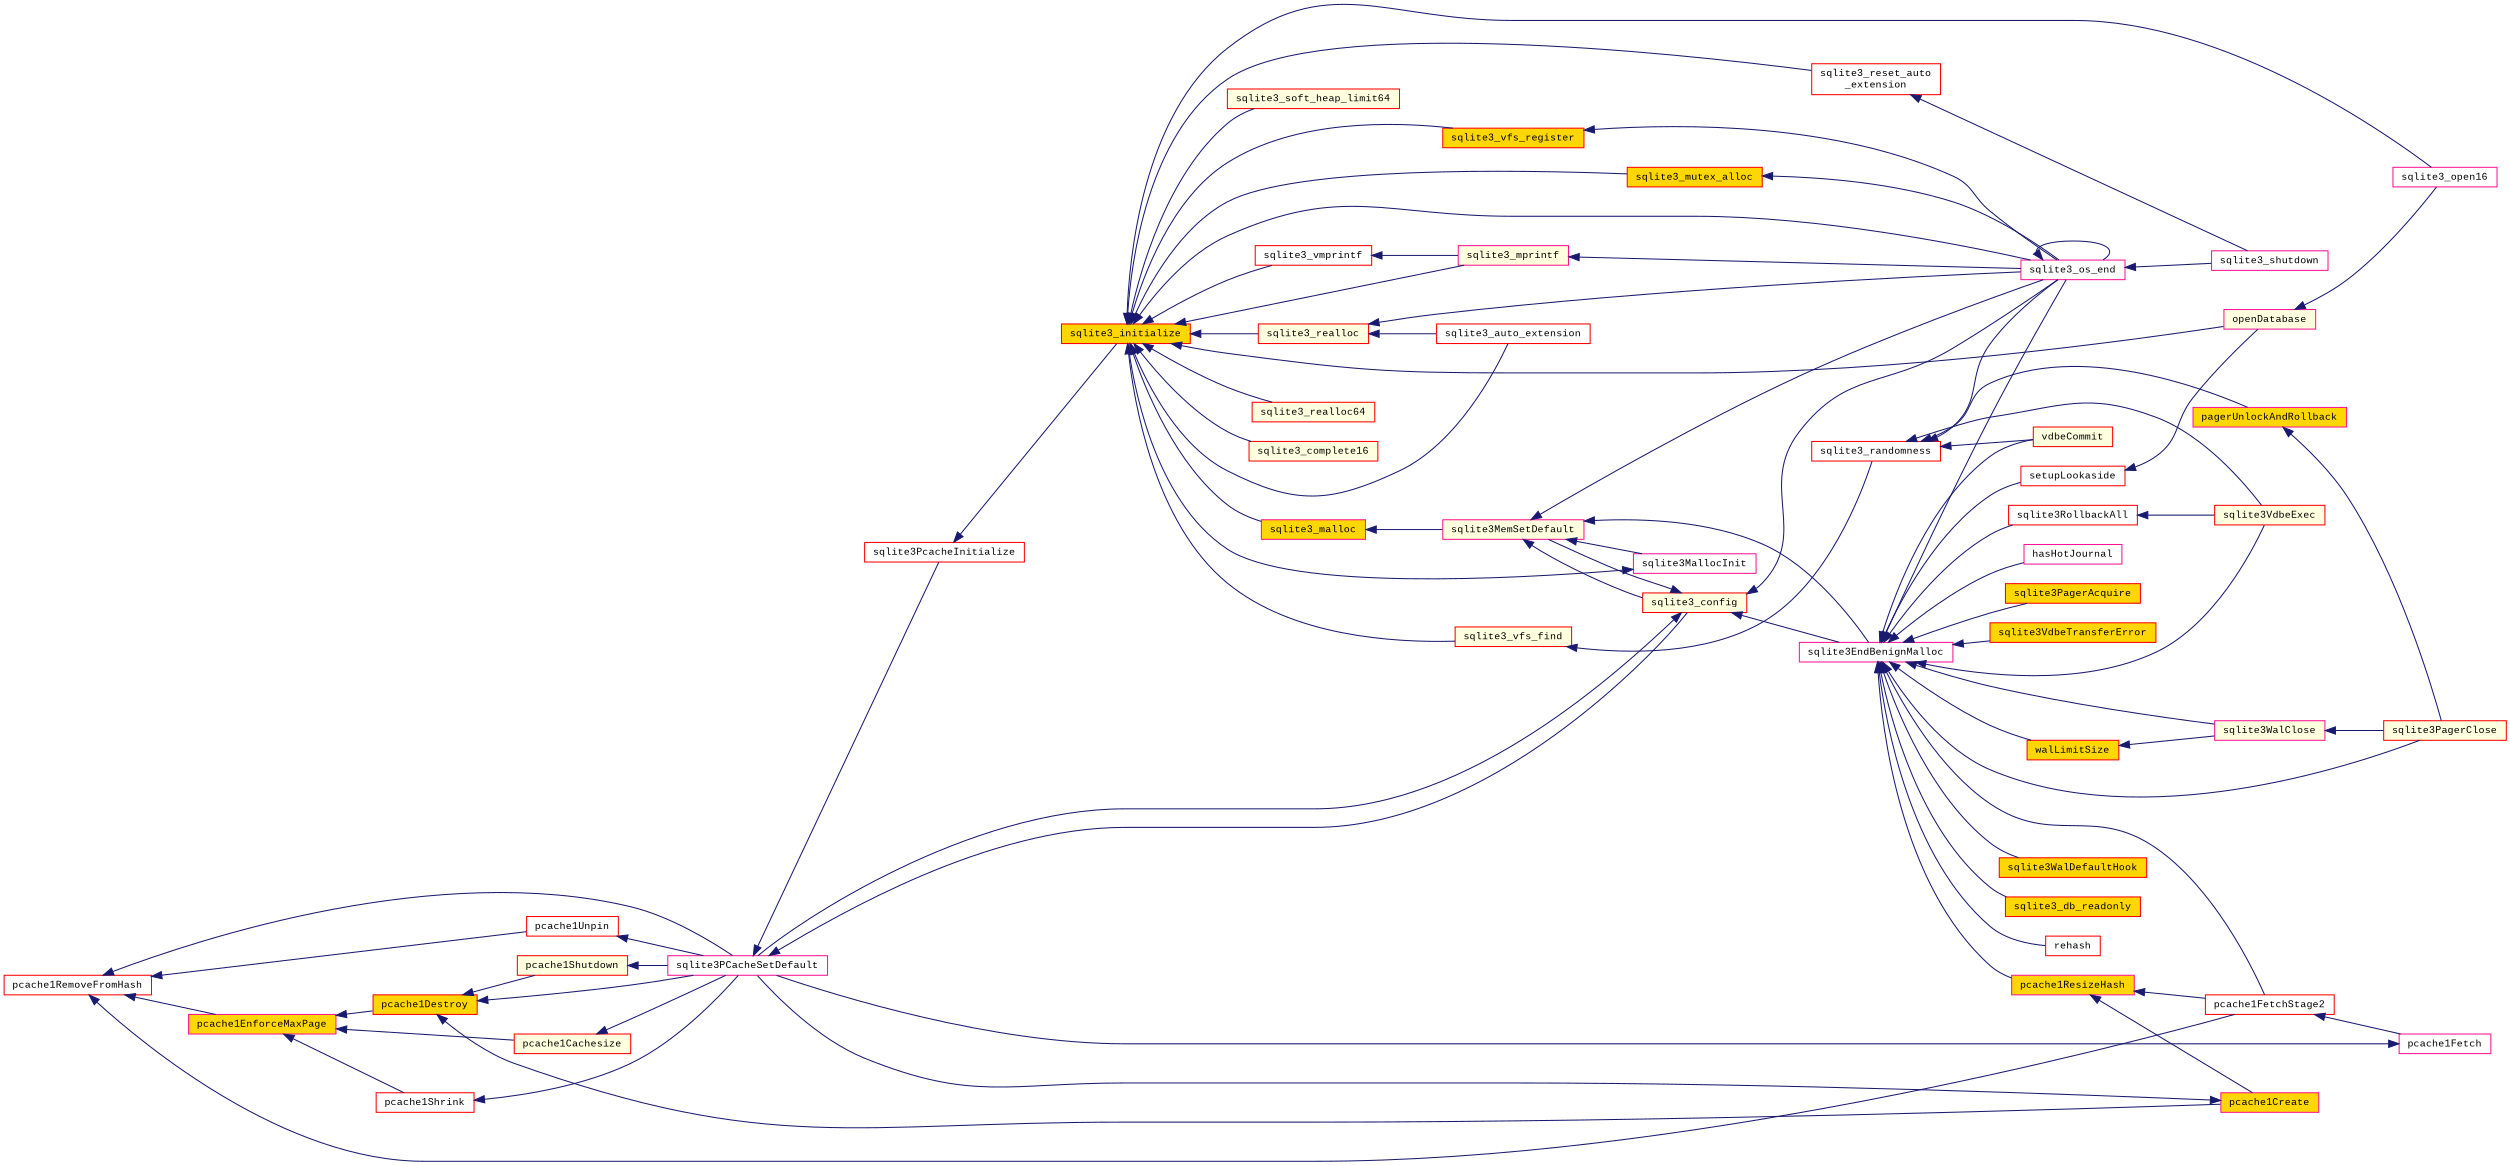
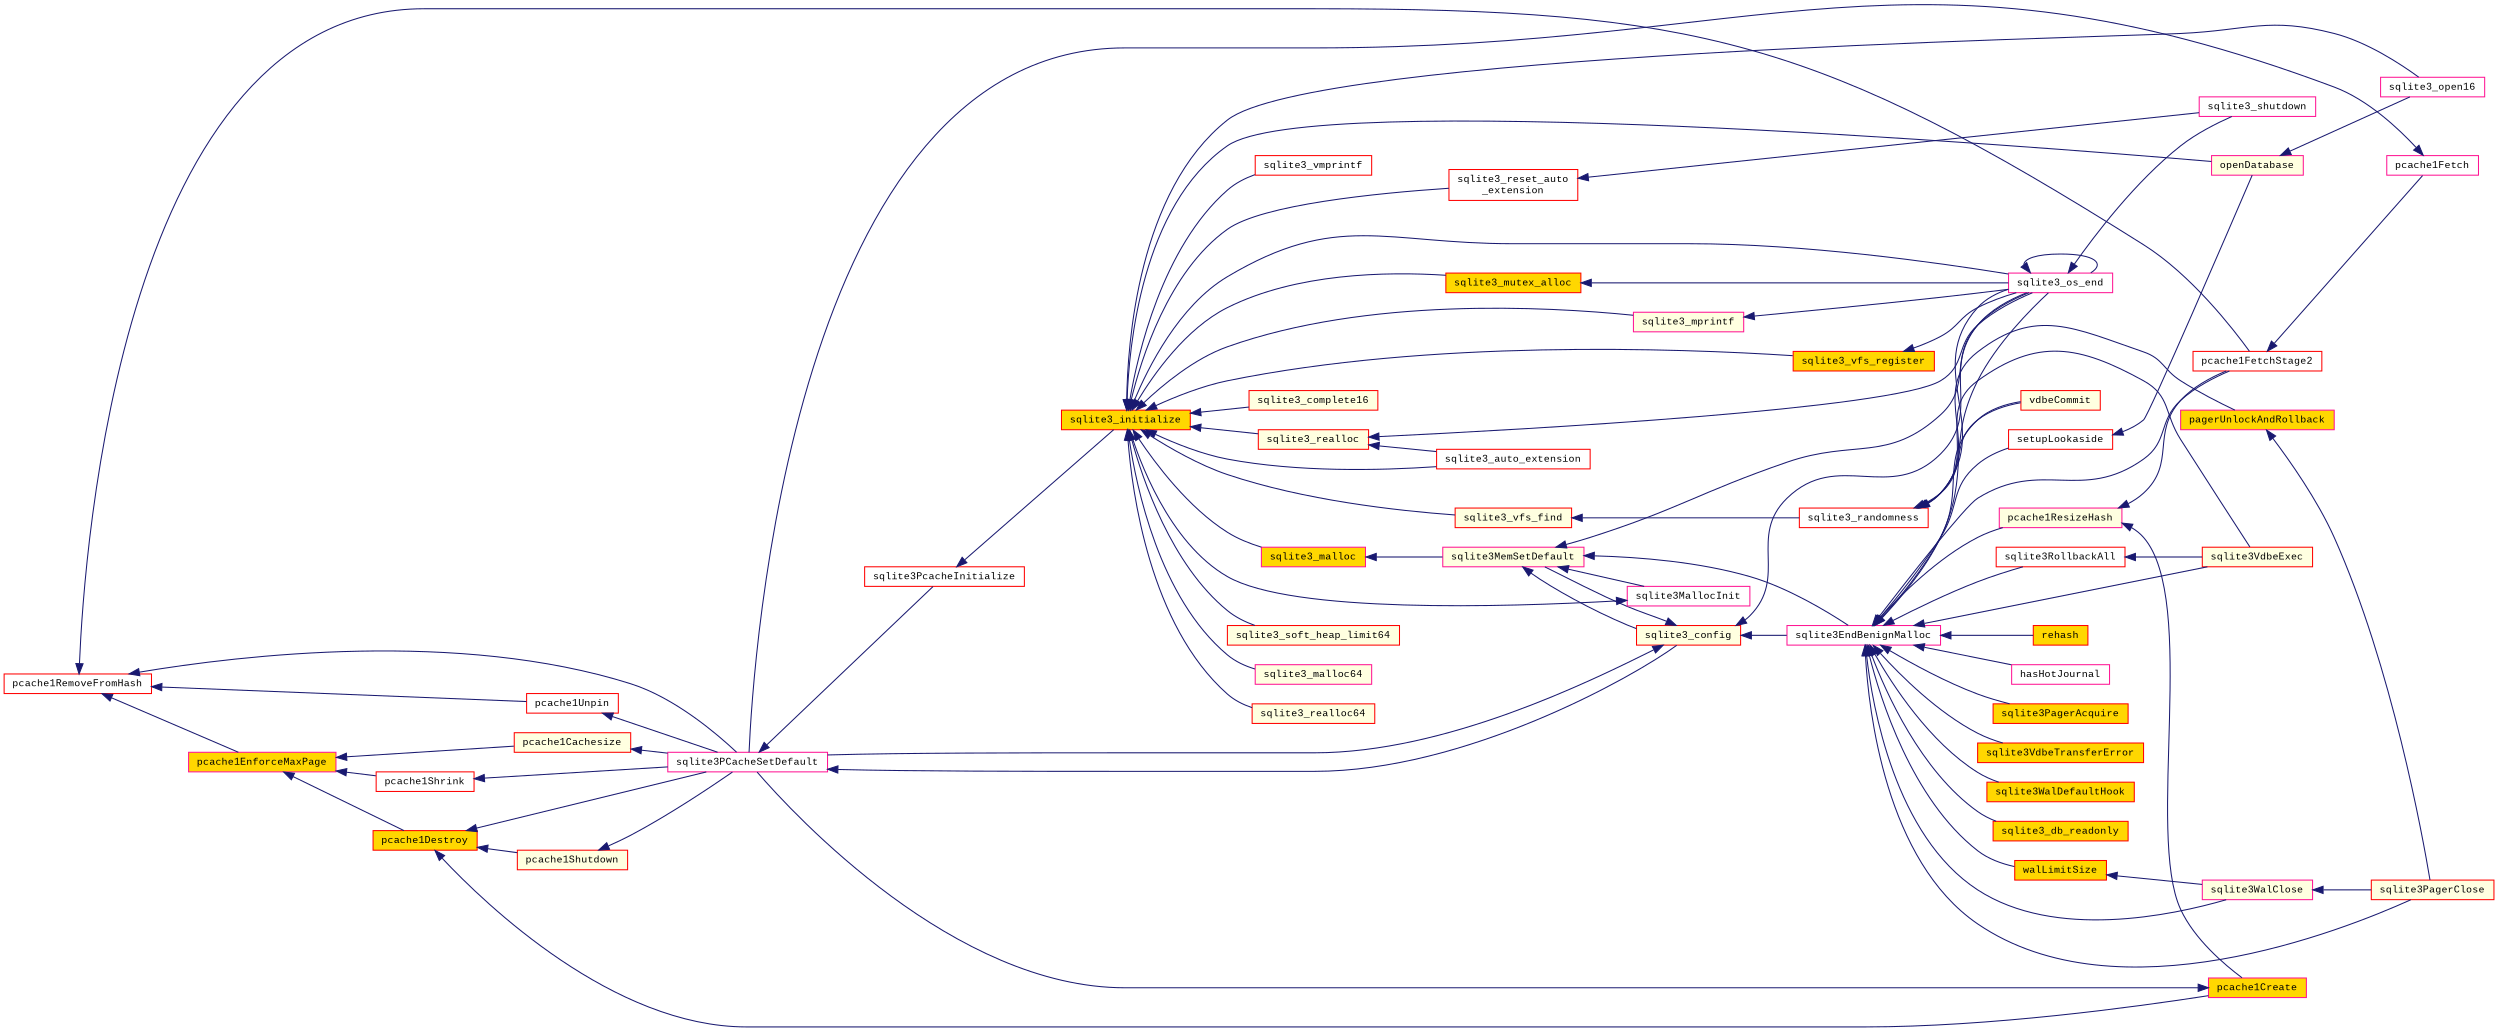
(1420, 255) -> none
none -> (1313, 674)
(2073, 946) -> (2061, 635)
(2073, 985) -> (2061, 518)
